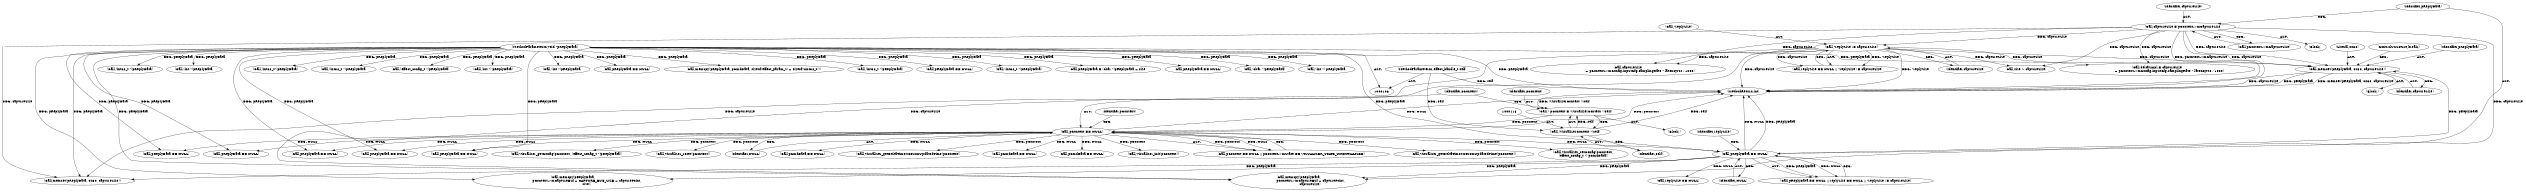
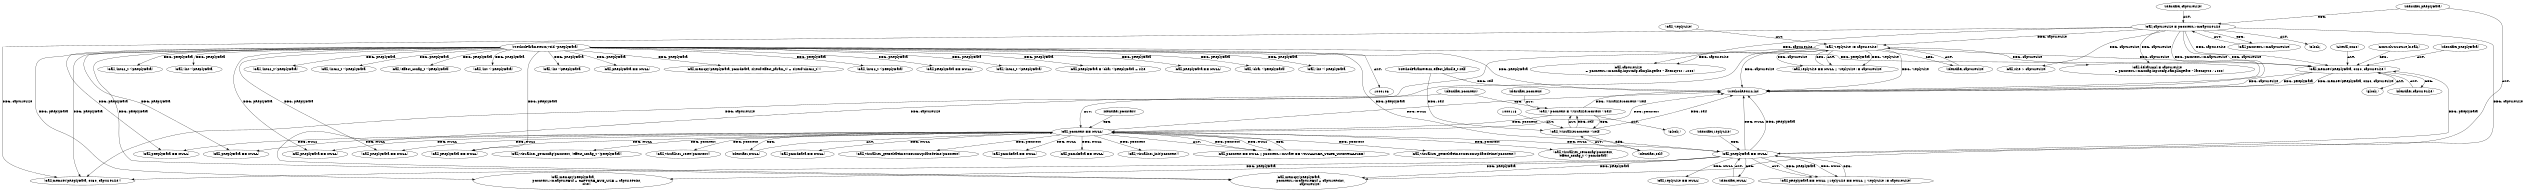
(1946, 54) -> none
(1407, 80) -> none
(1624, 93) -> (1653, 93)
